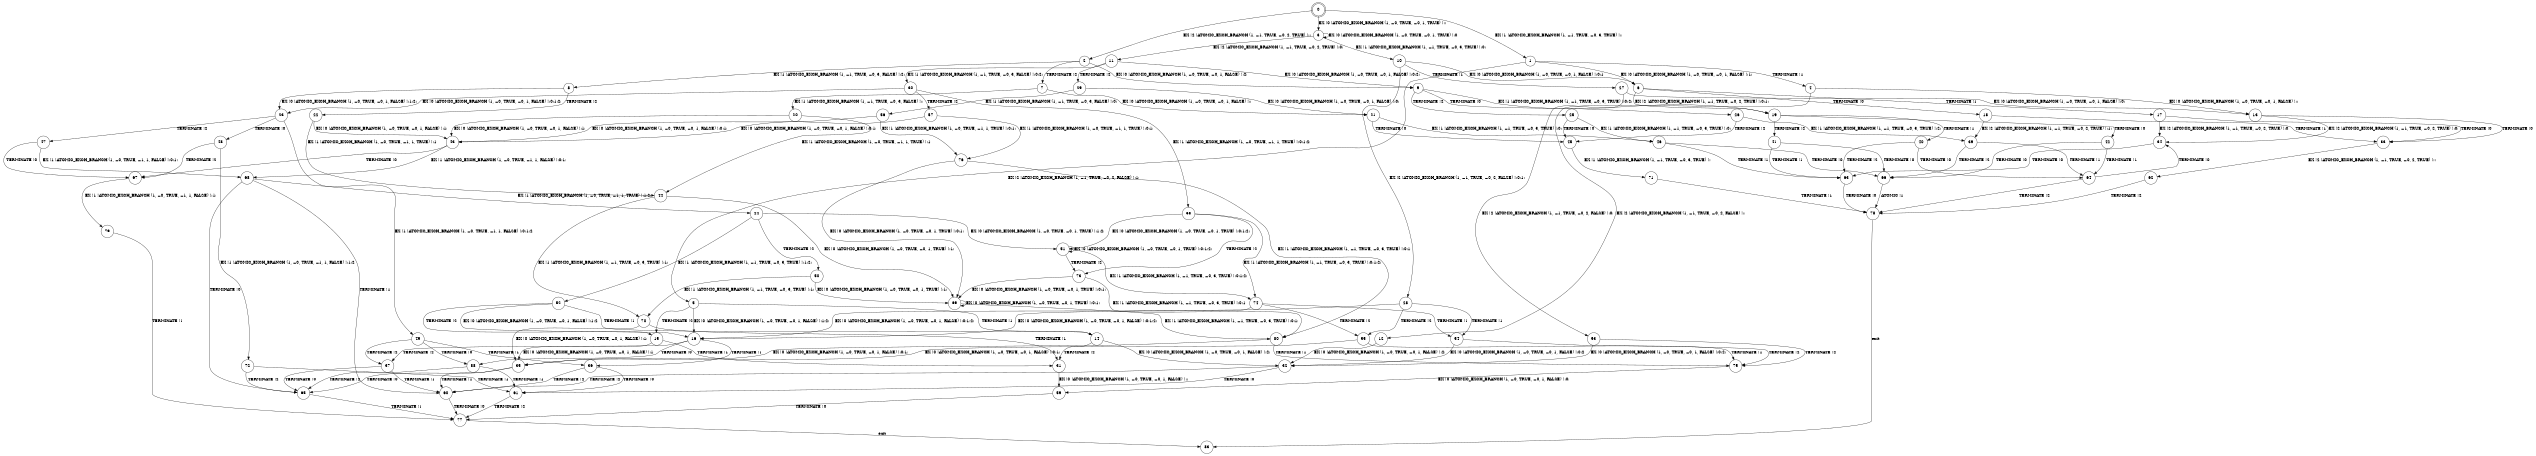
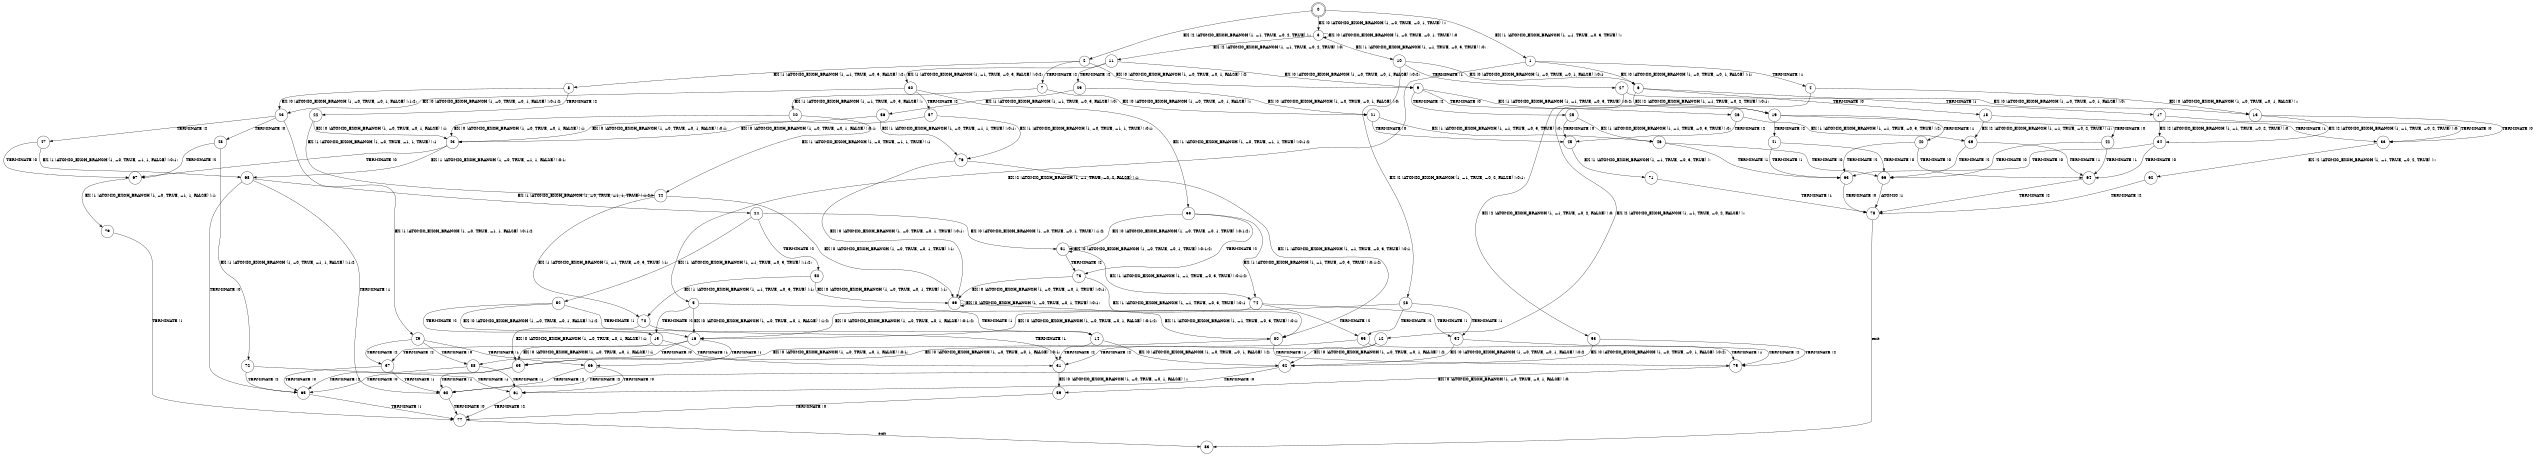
(2148, 170) -> (2132, 170)
none -> (1244, 348)
